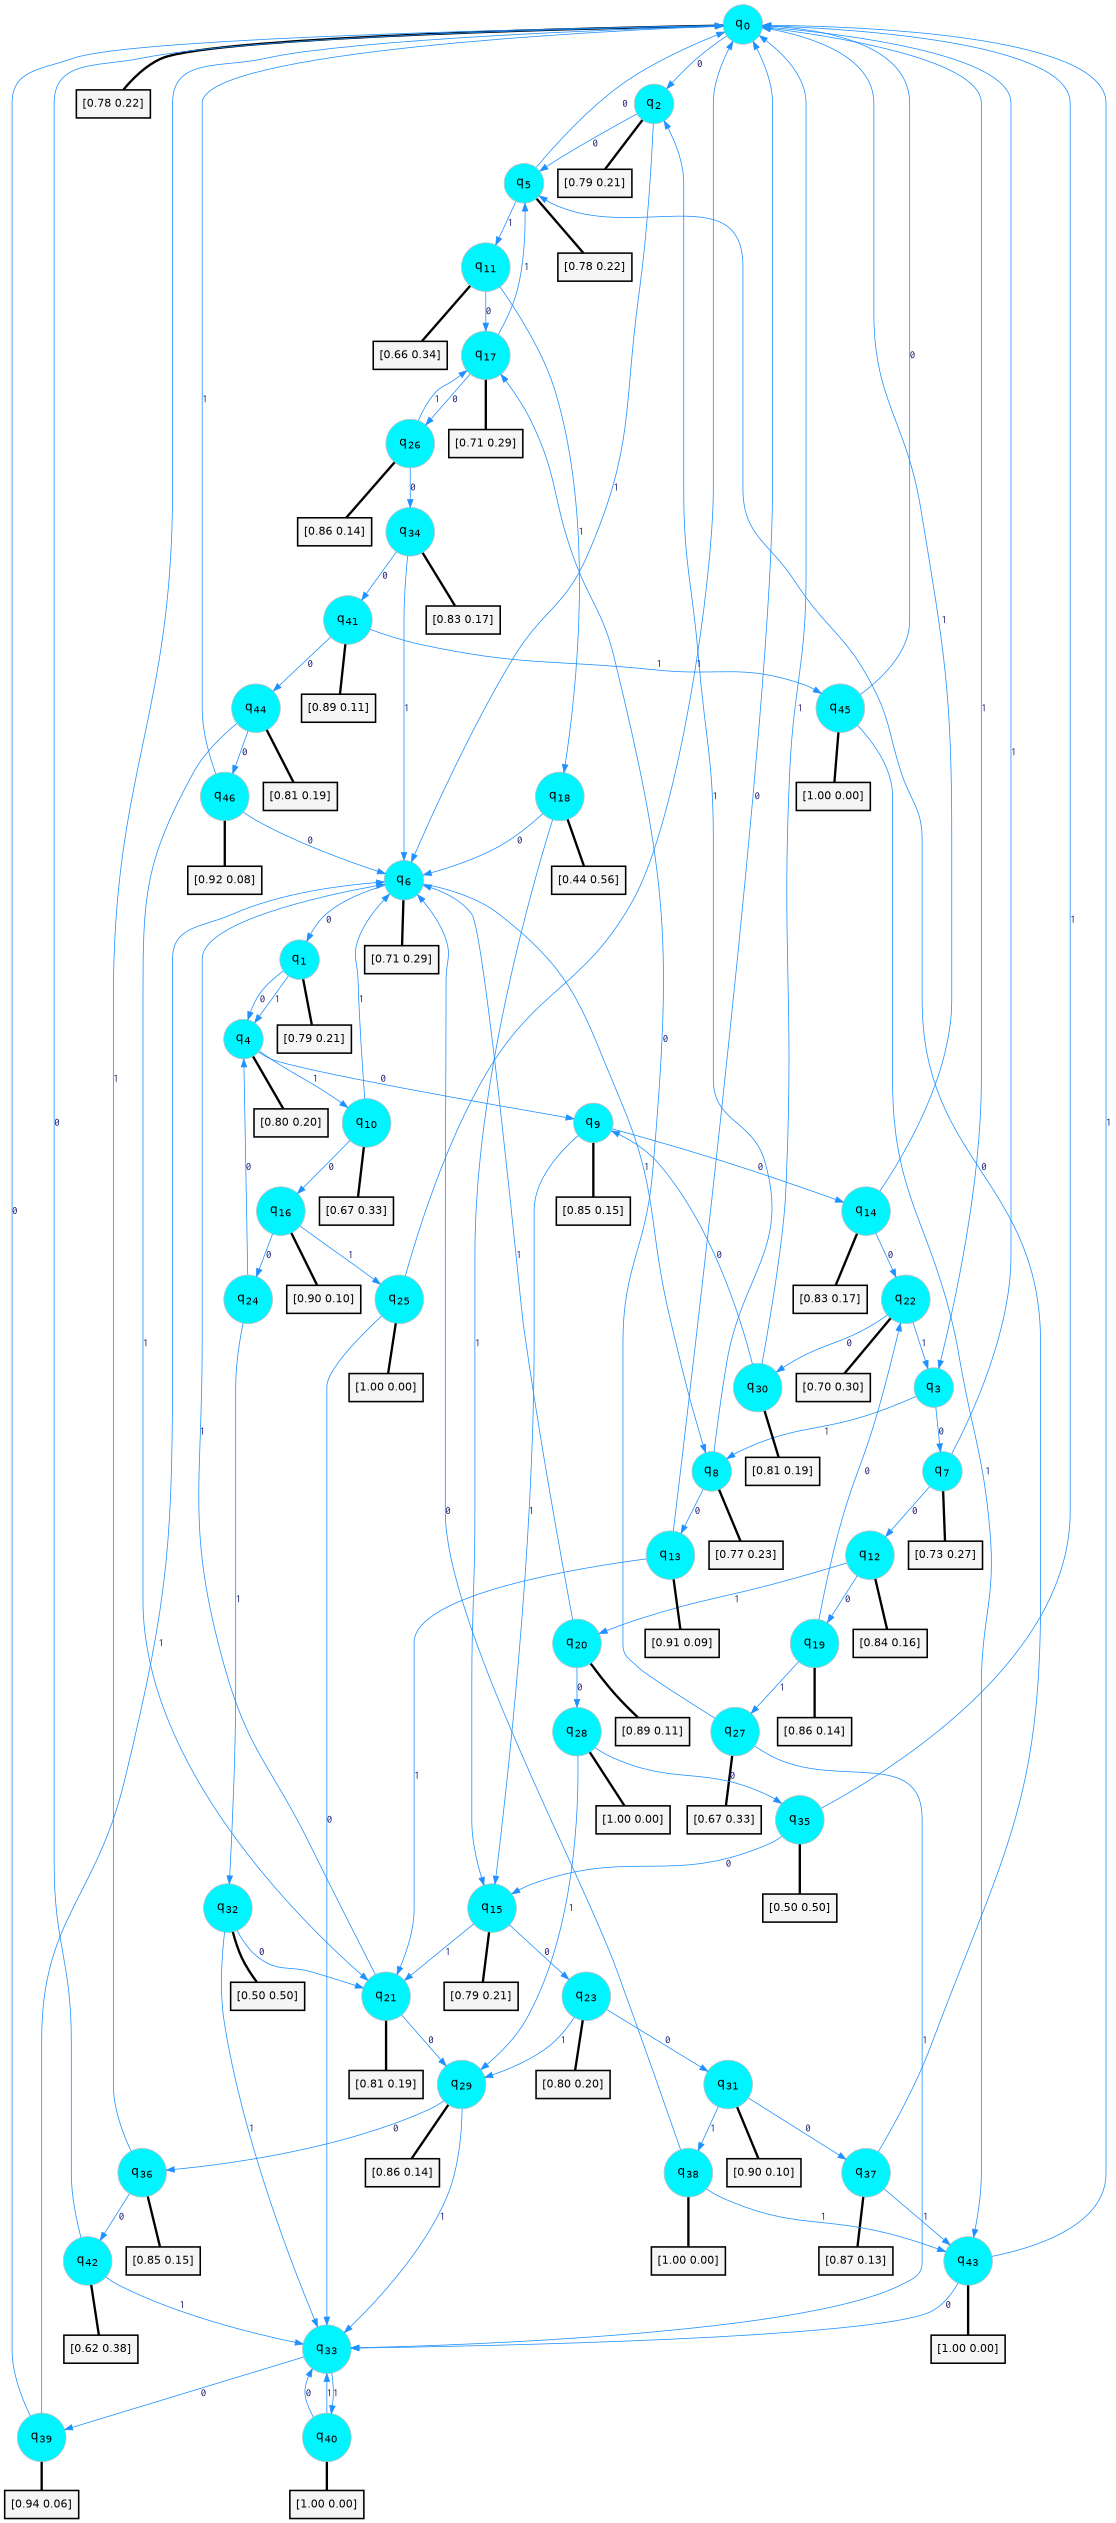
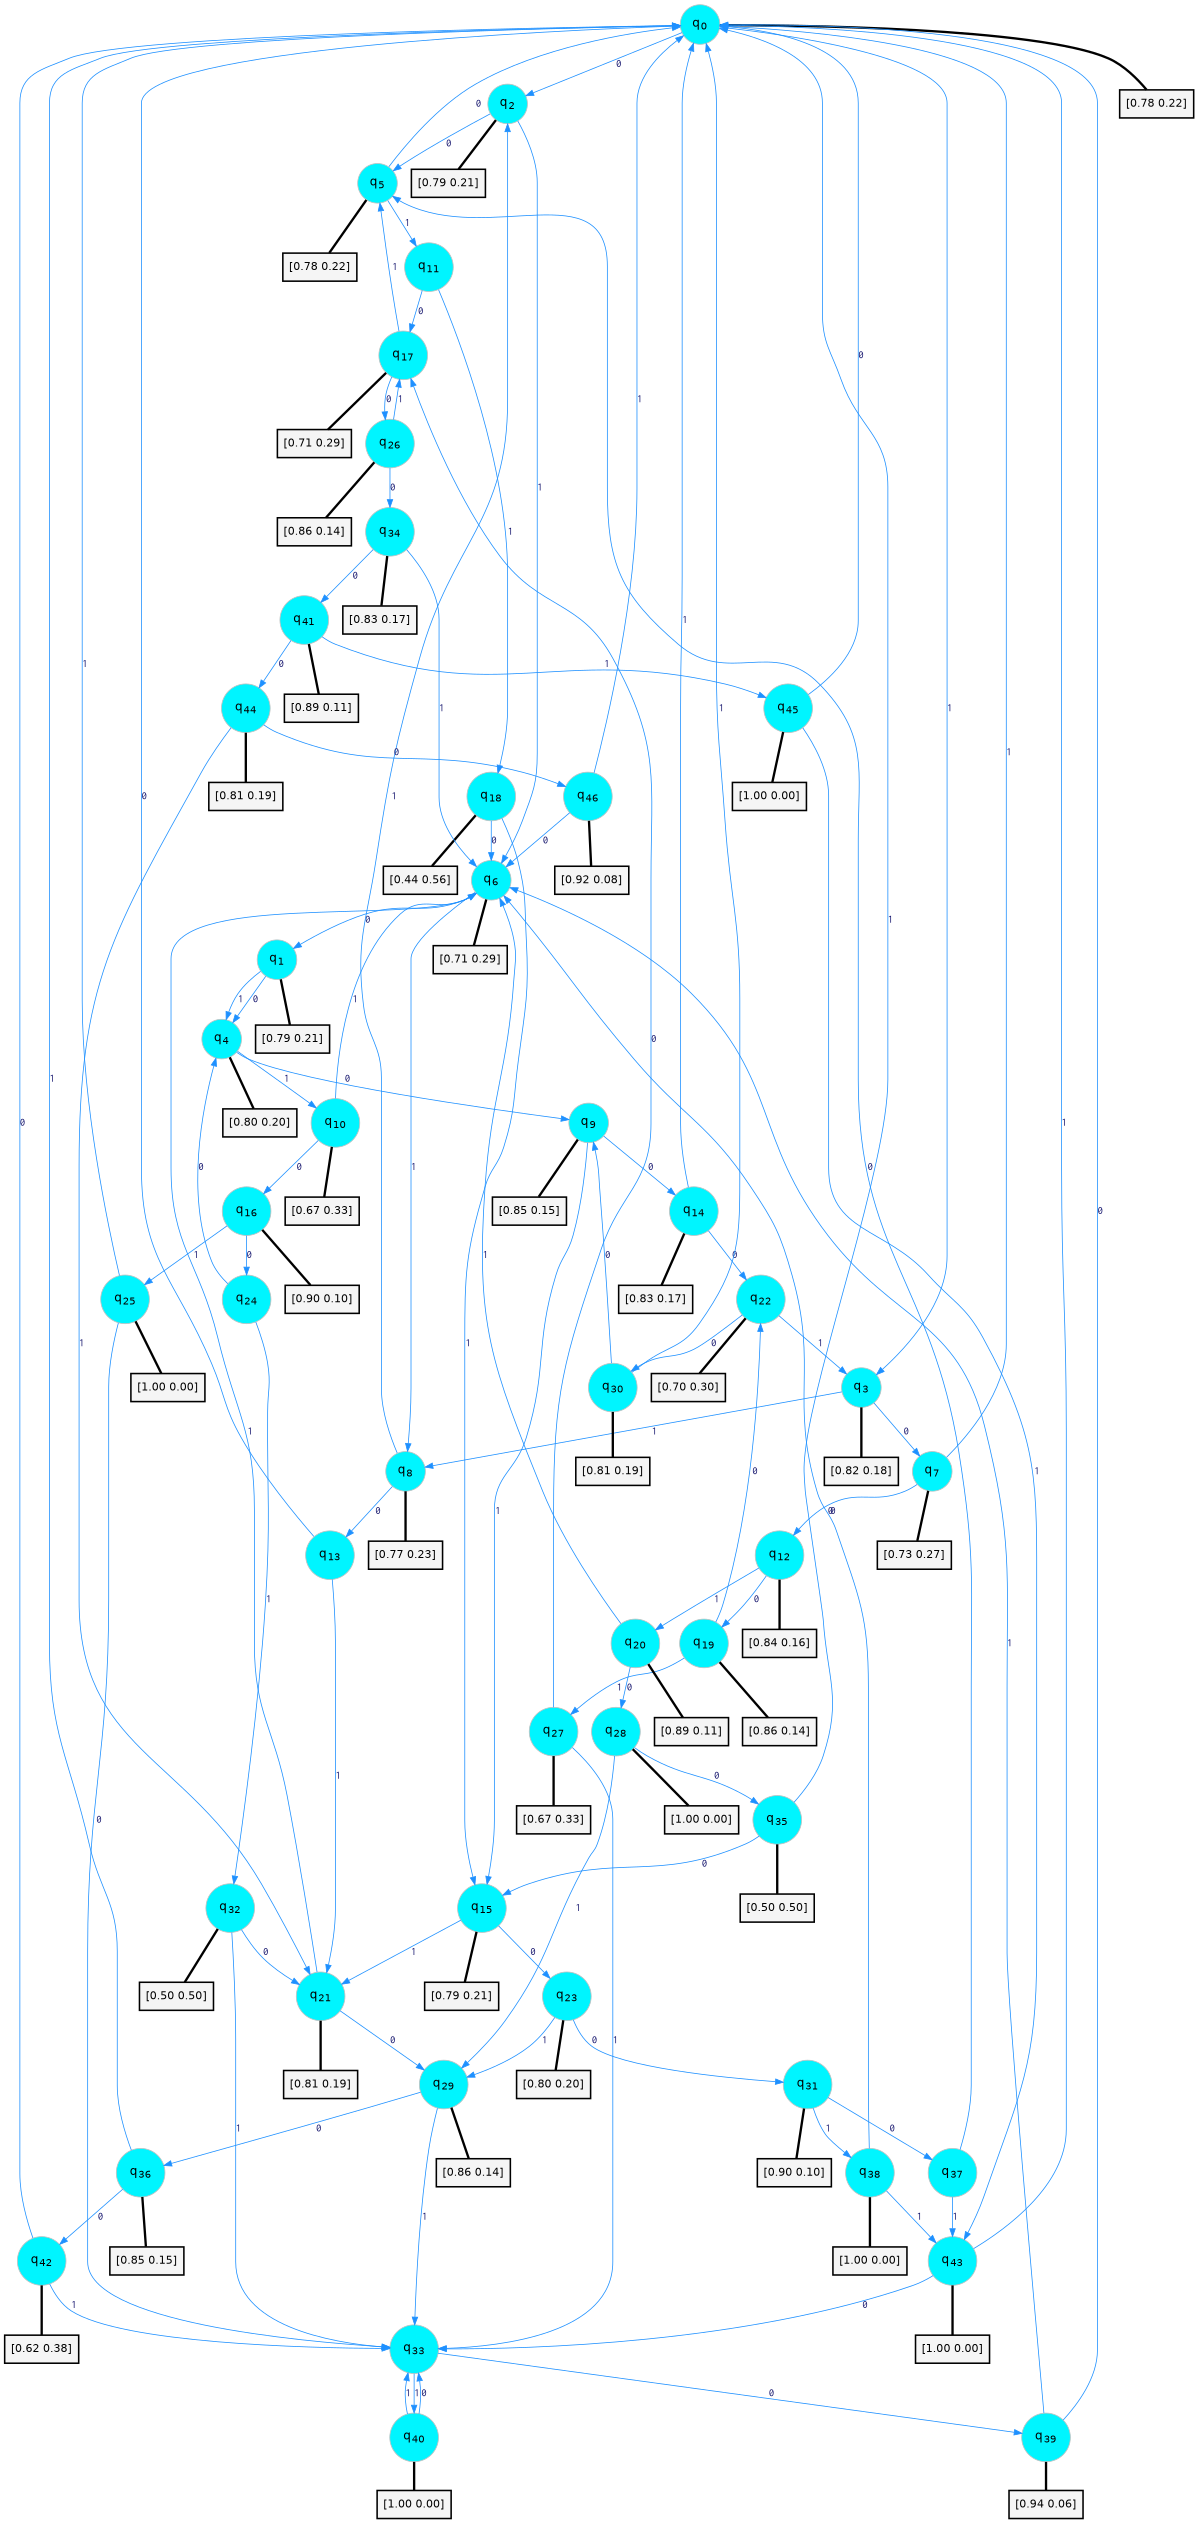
(410, 355) -> none
none -> (861, 1471)
(682, 1643) -> none
(856, 2261) -> none
